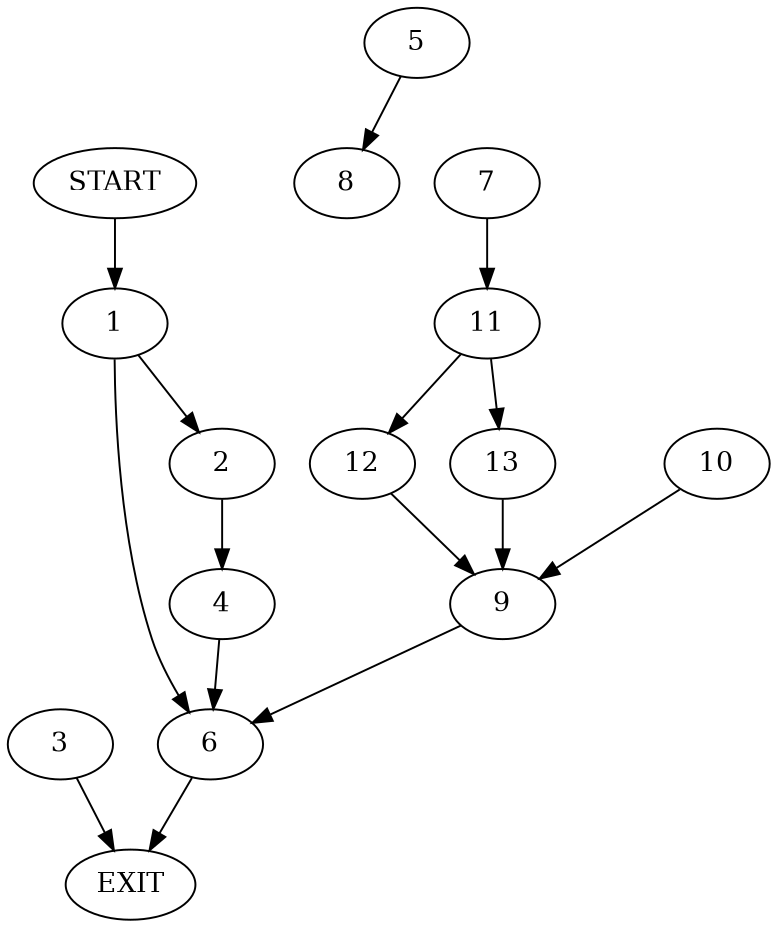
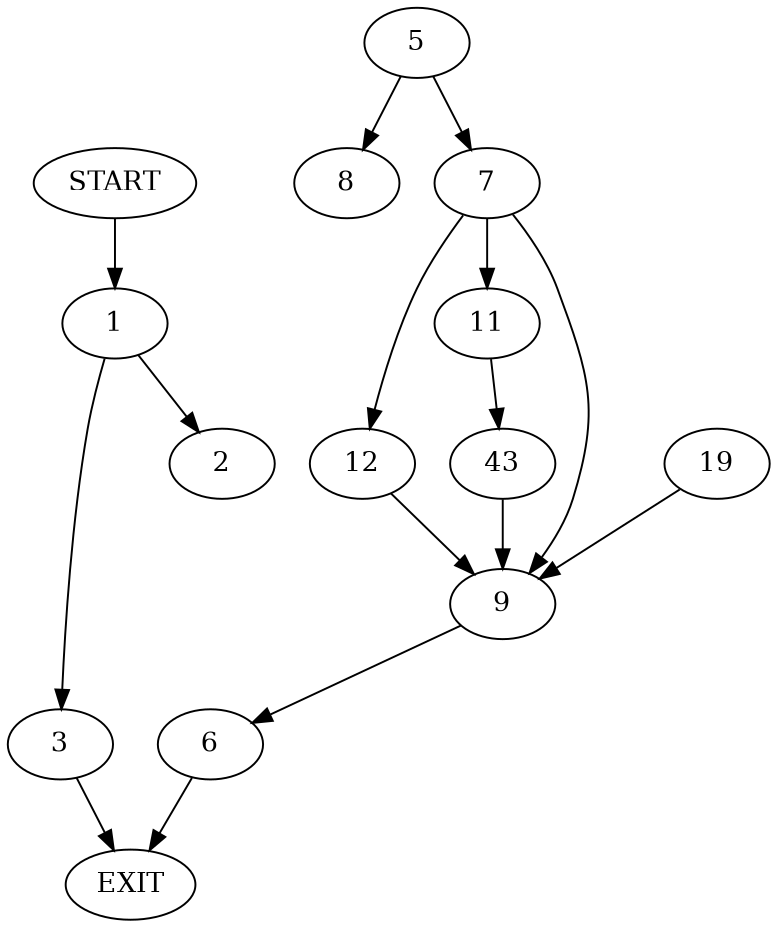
none -> (448, 104)
none -> (586, 382)
(431, 386) -> (408, 308)
(503, 464) -> (503, 464)
(717, 464) -> (717, 464)
(128, 532) -> (75, 523)
(222, 604) -> none
